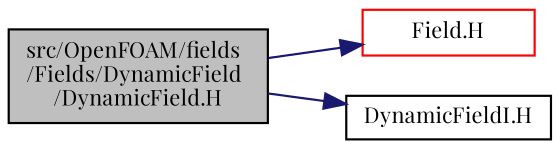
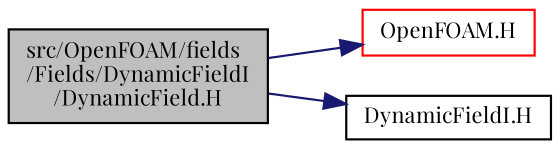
(449, 33) -> (449, 33)
(138, 76) -> (138, 76)
